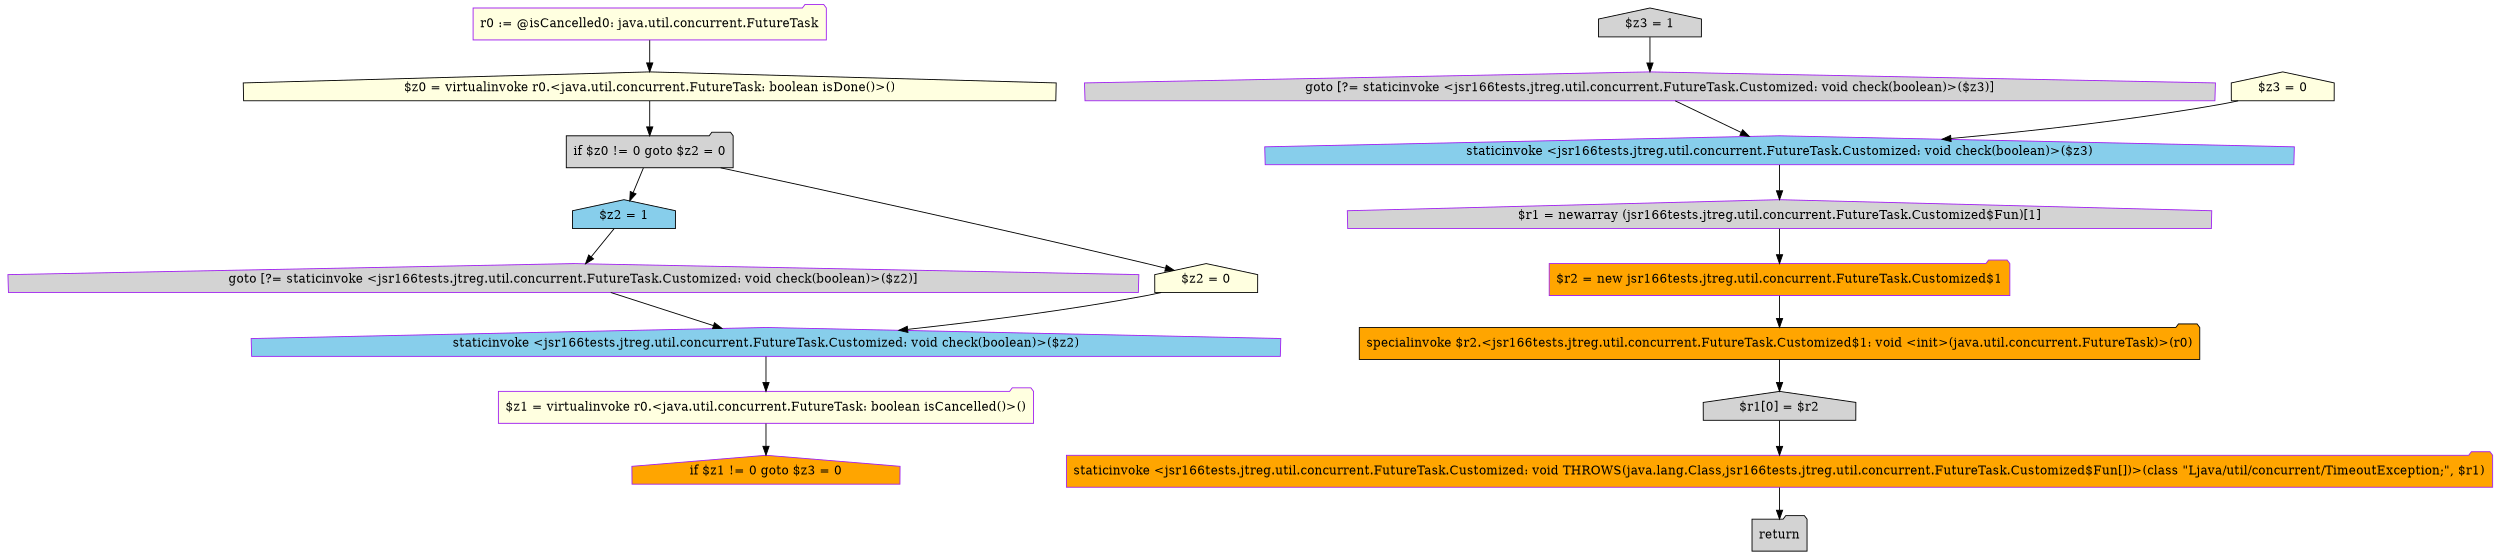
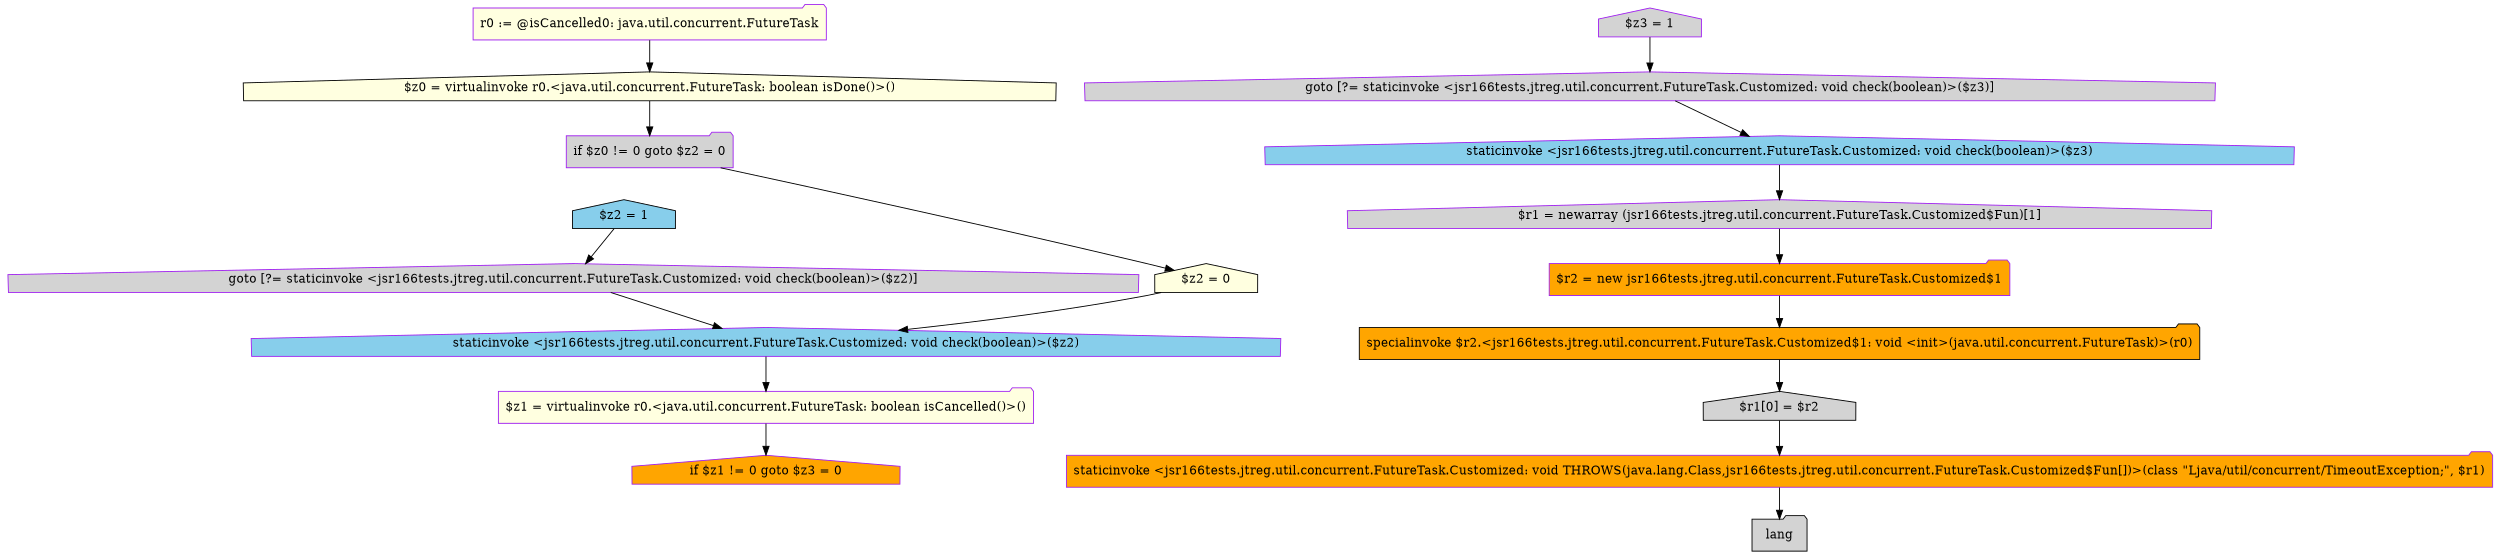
(1650, 24) -> (1650, 24)
(2283, 88) -> none
(650, 152) -> (650, 152)
(638, 180) -> none
(1780, 535) -> (1780, 535)
